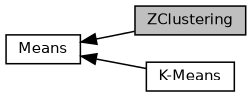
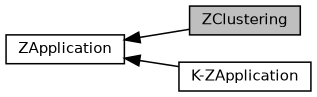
(43, 49) -> (65, 49)
(190, 77) -> (245, 77)
